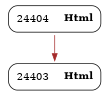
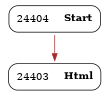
(79, 18) -> (78, 18)
